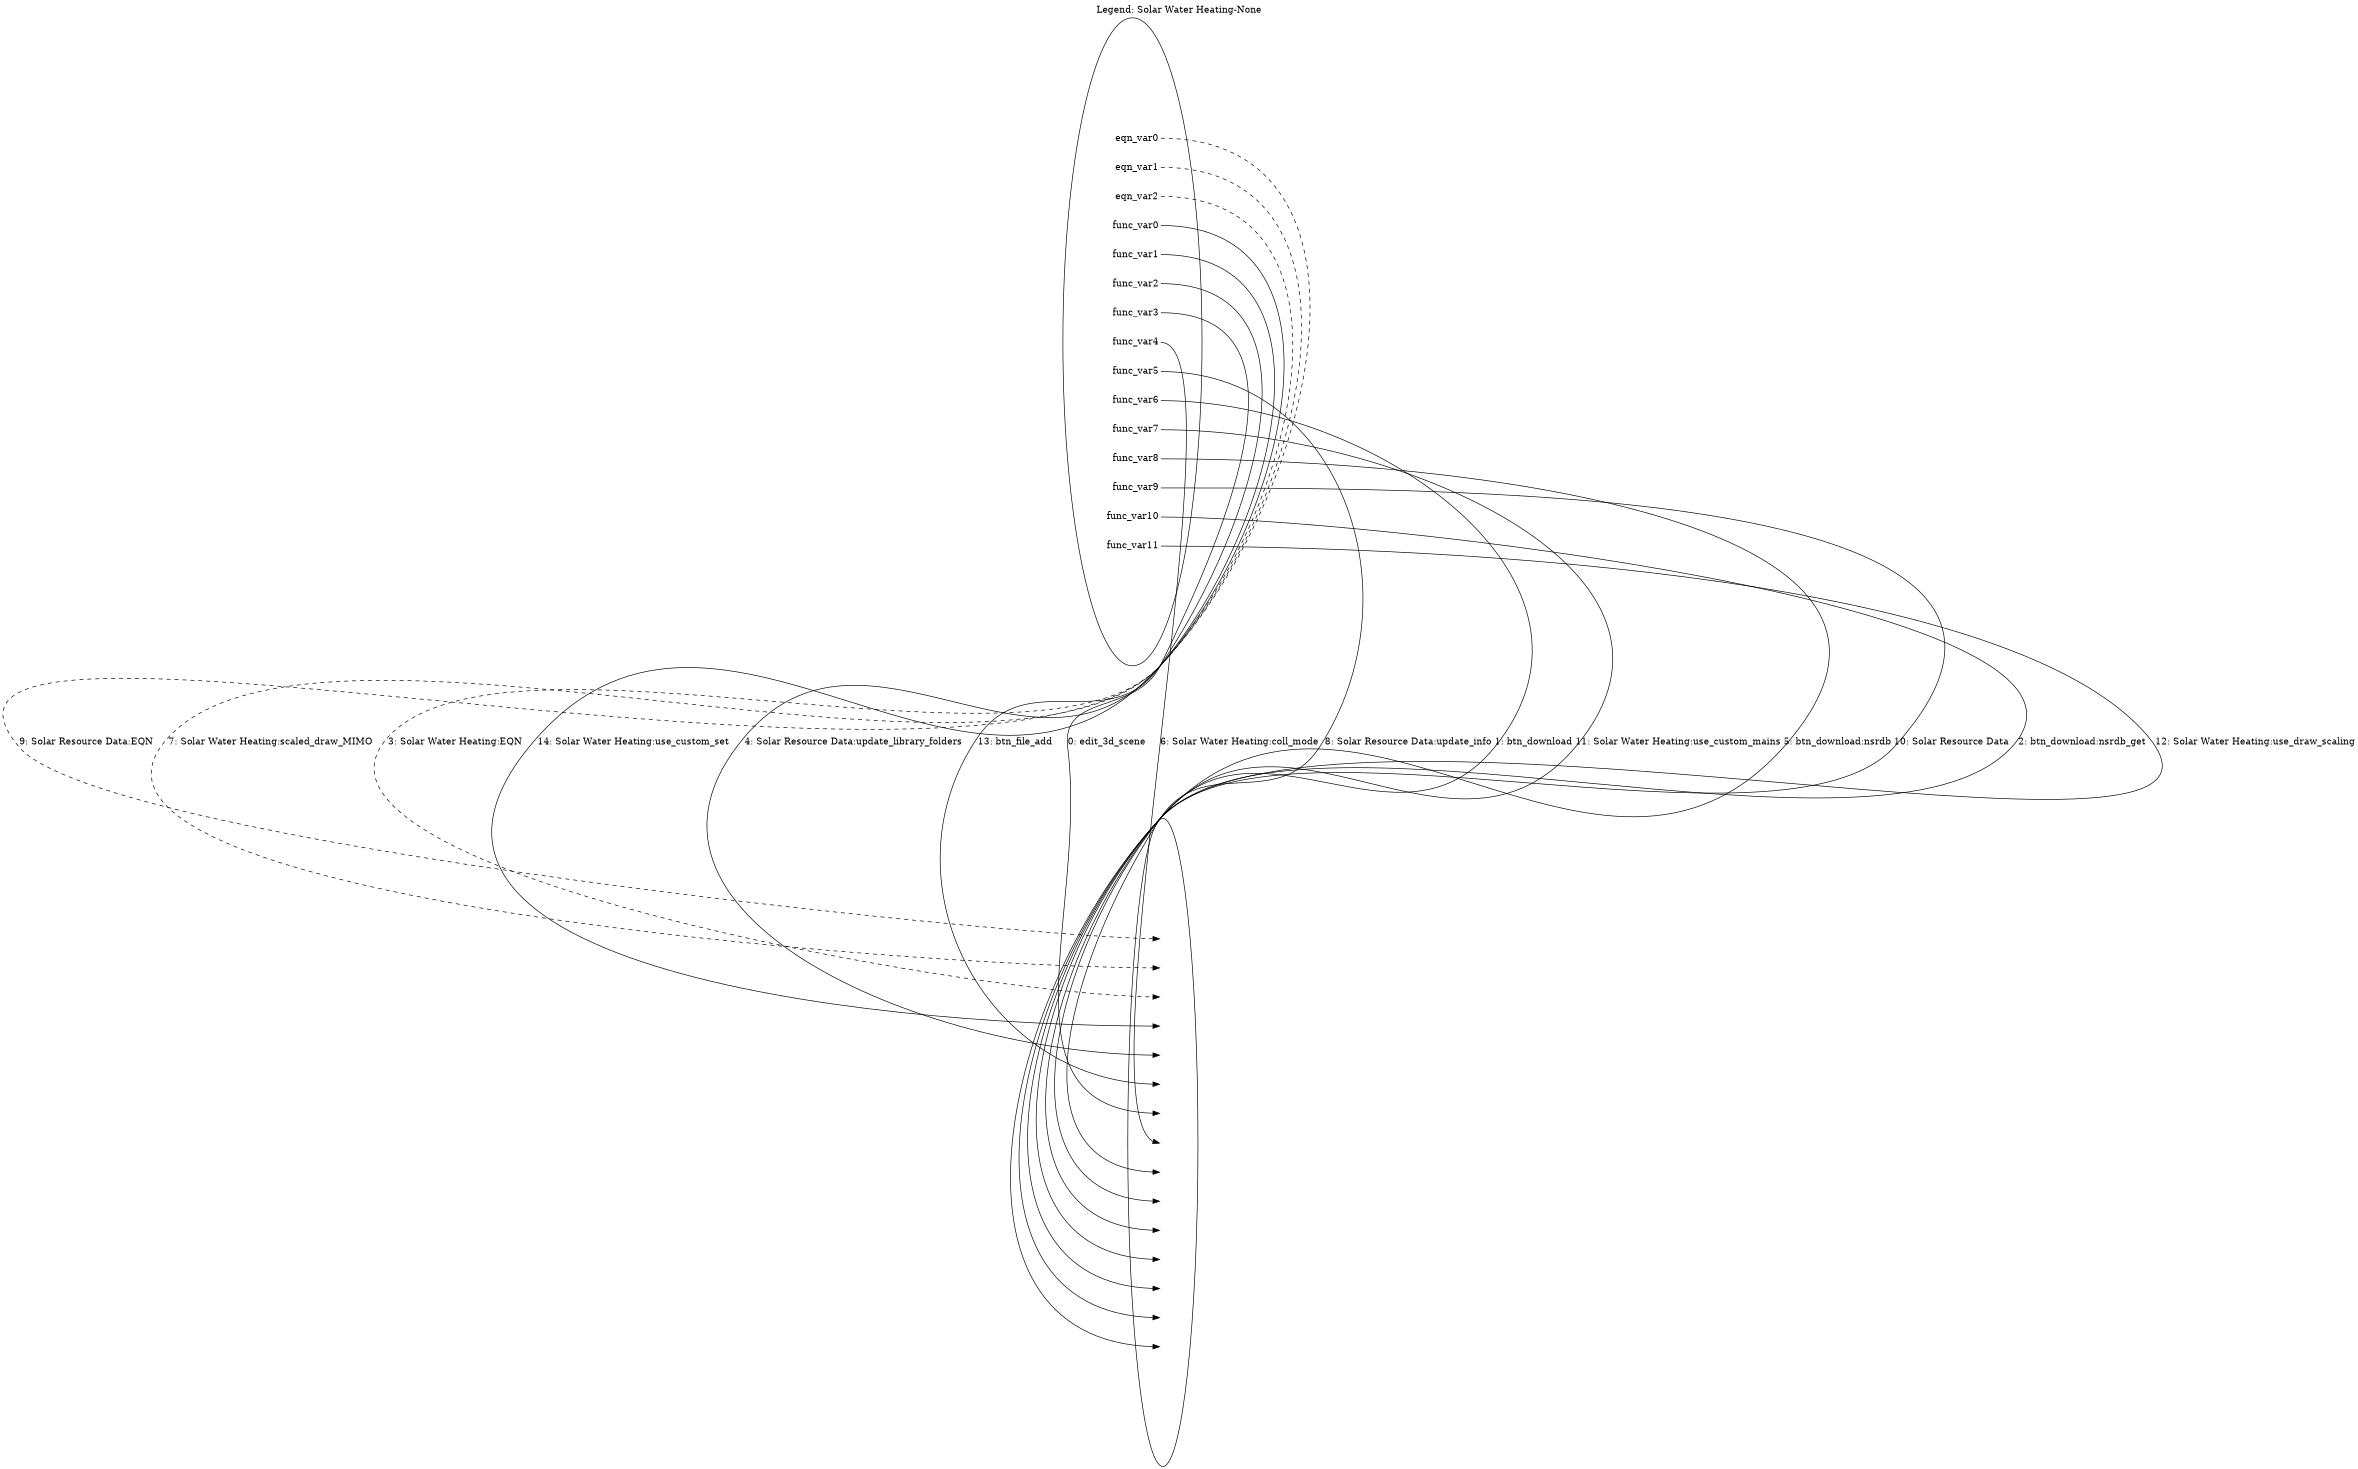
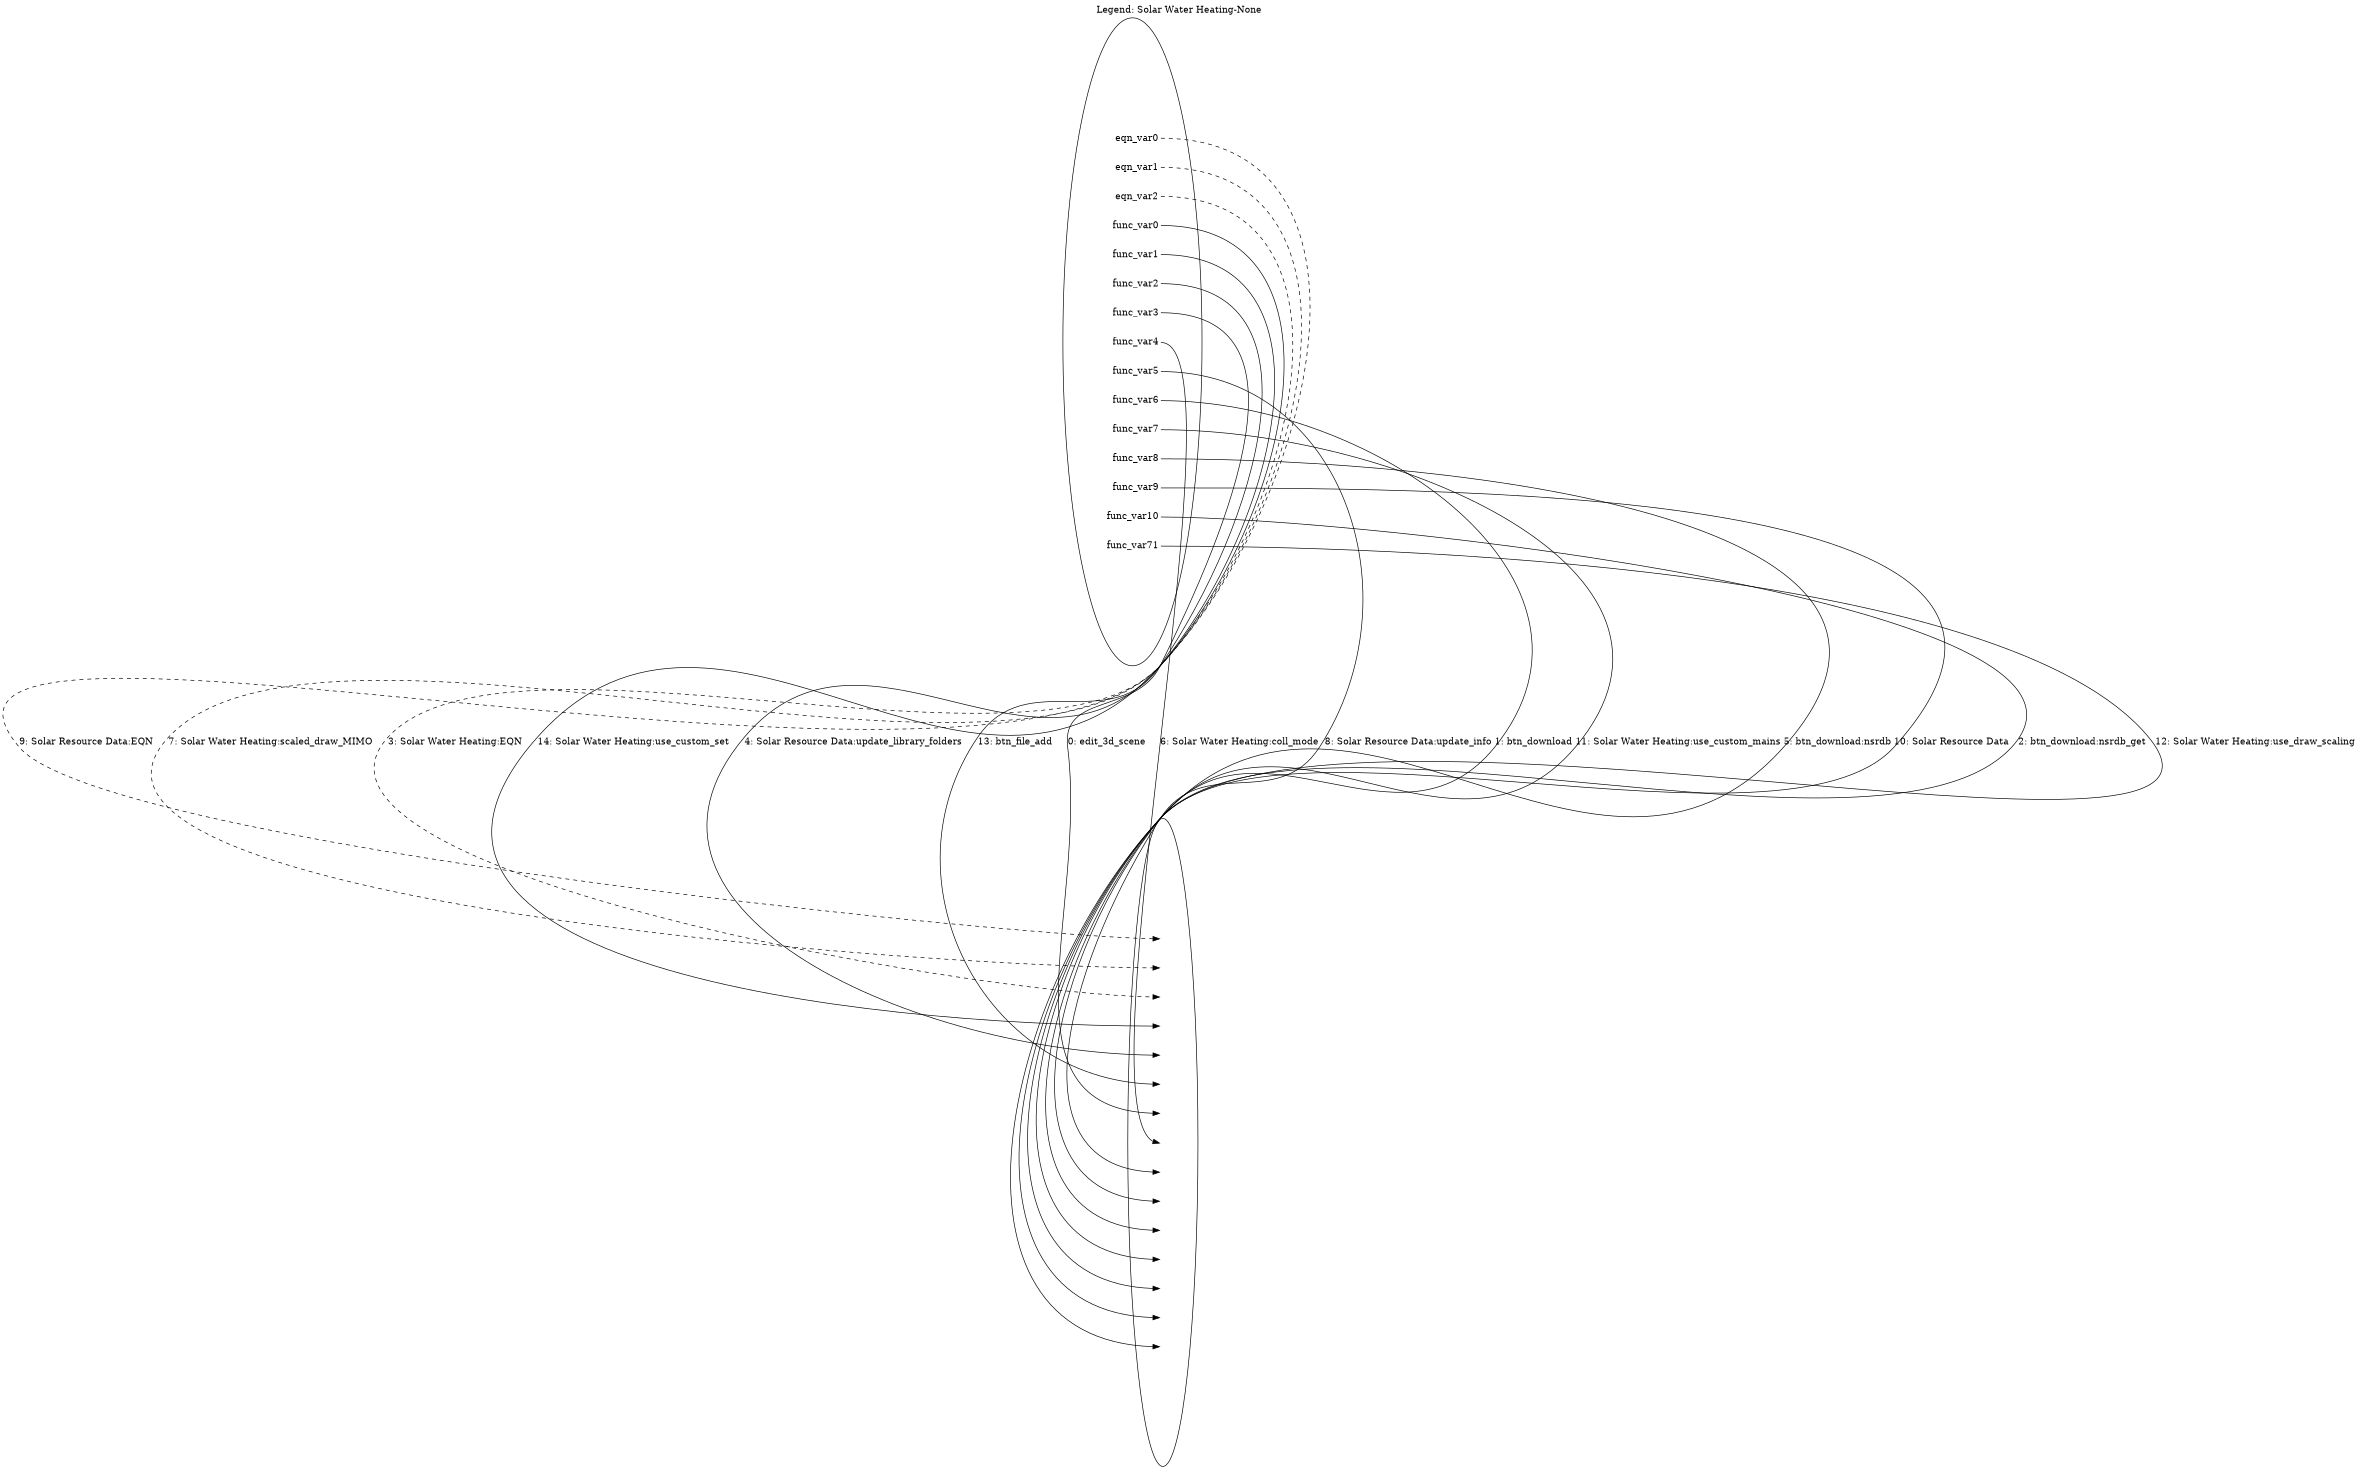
(1133, 545) -> (1133, 545)
